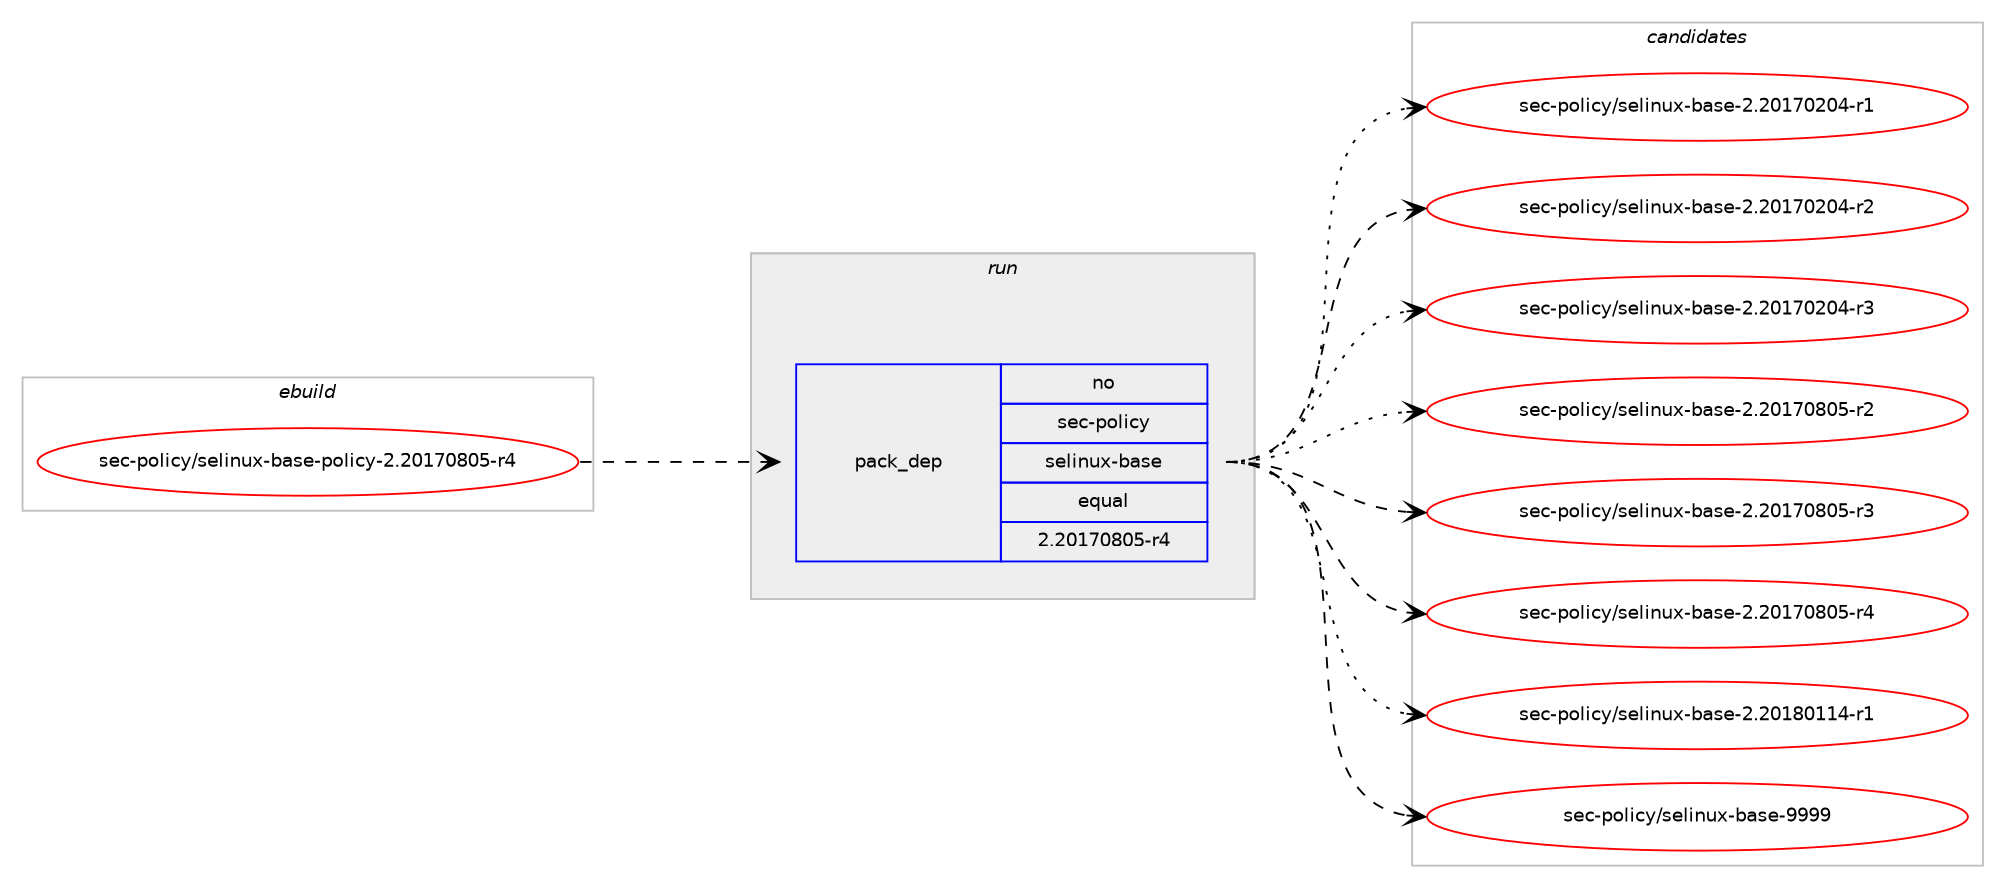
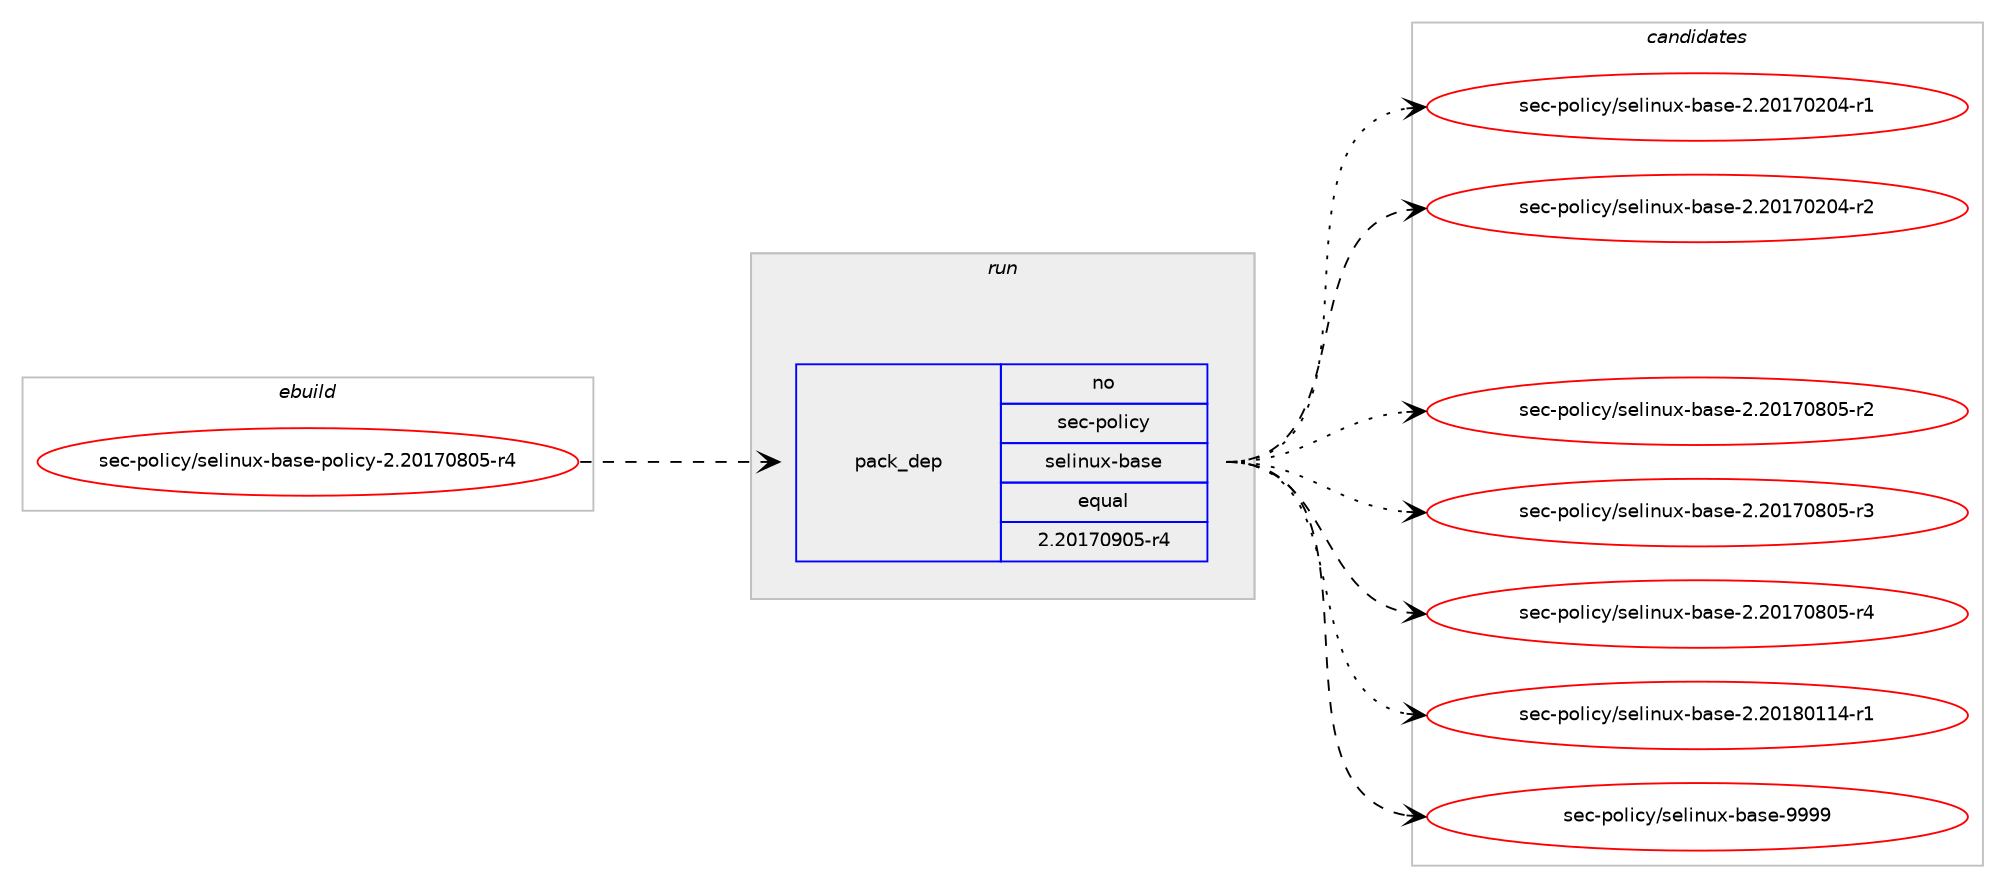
(1698, 310) -> none
(1317, 483) -> (1317, 483)
(1104, 541) -> (1104, 541)
